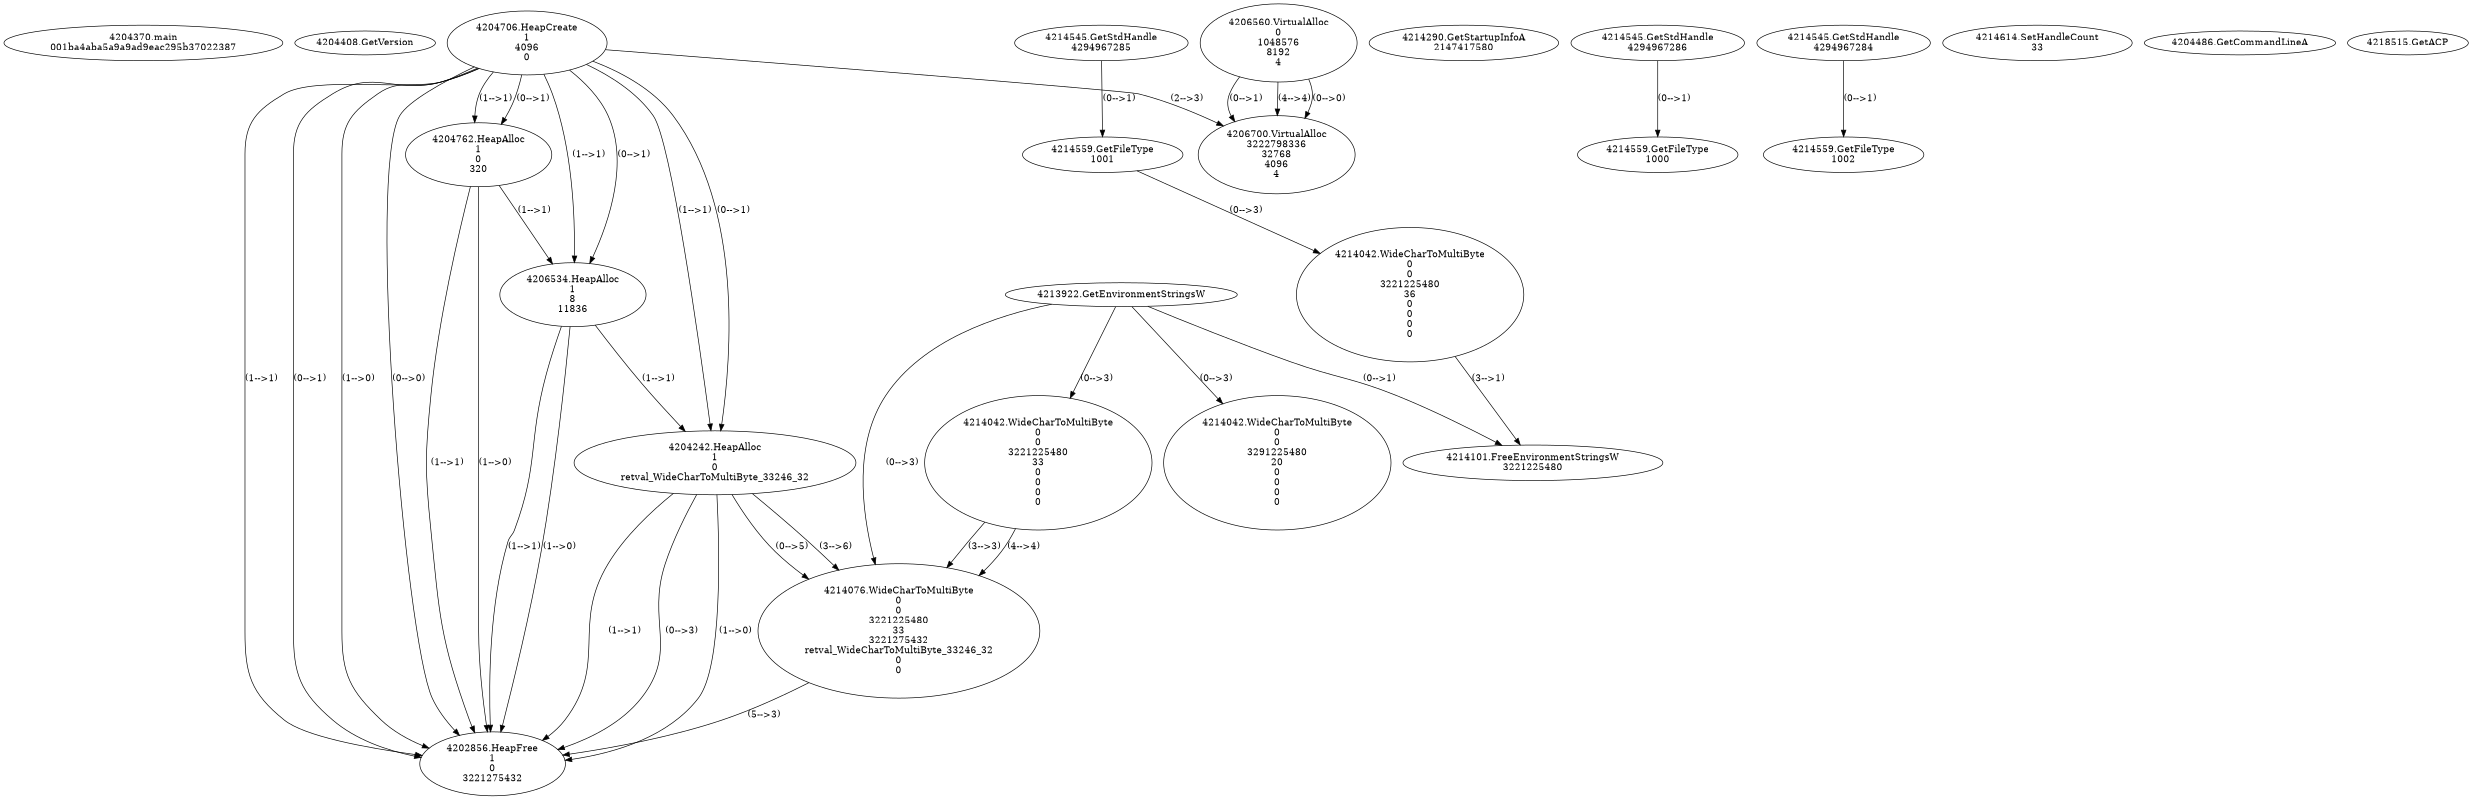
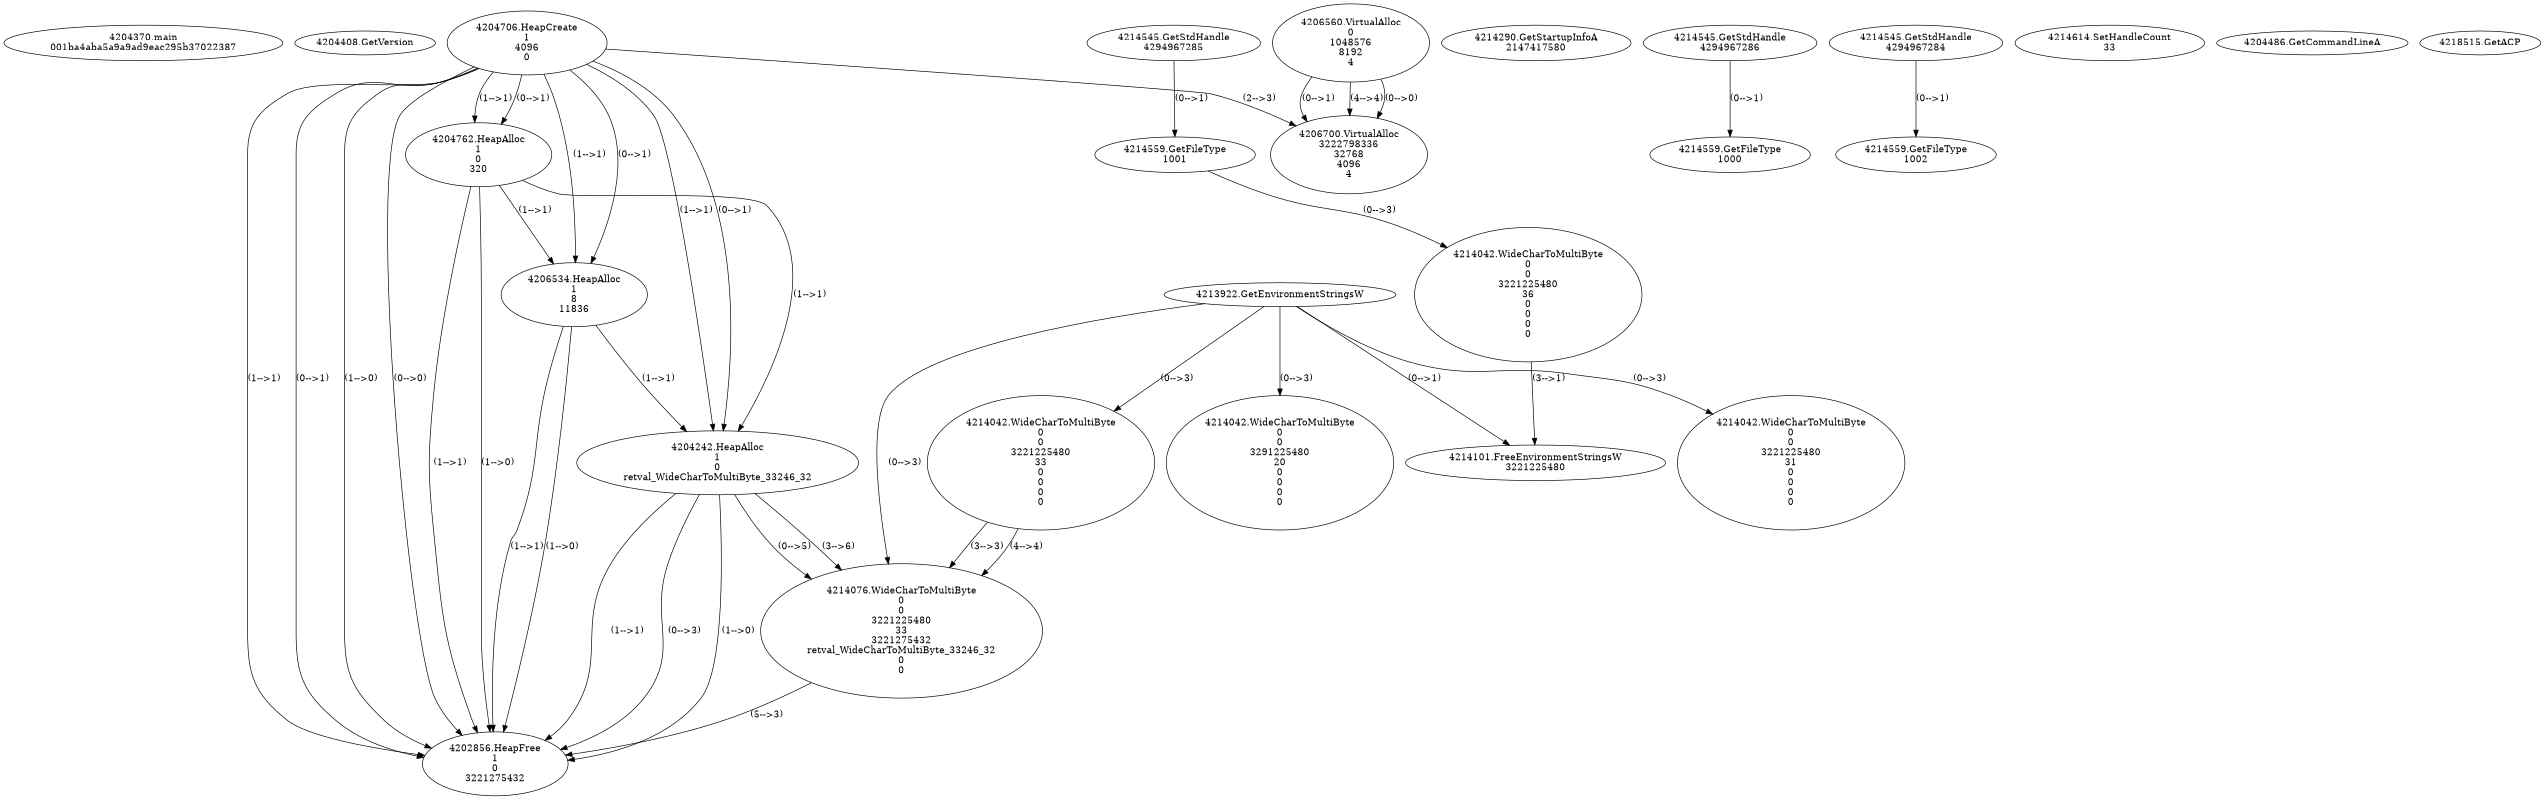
none -> (761, 203)
none -> (1791, 463)
